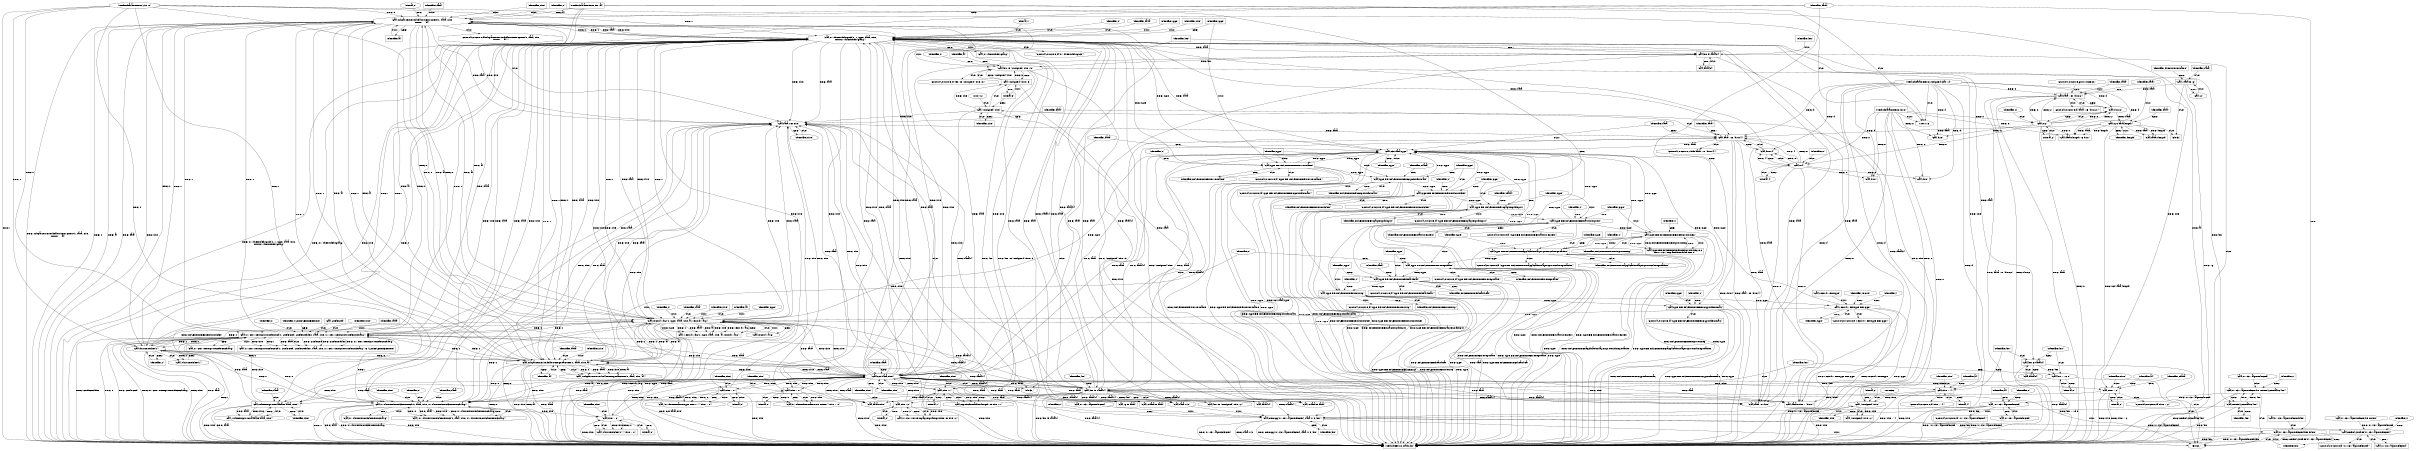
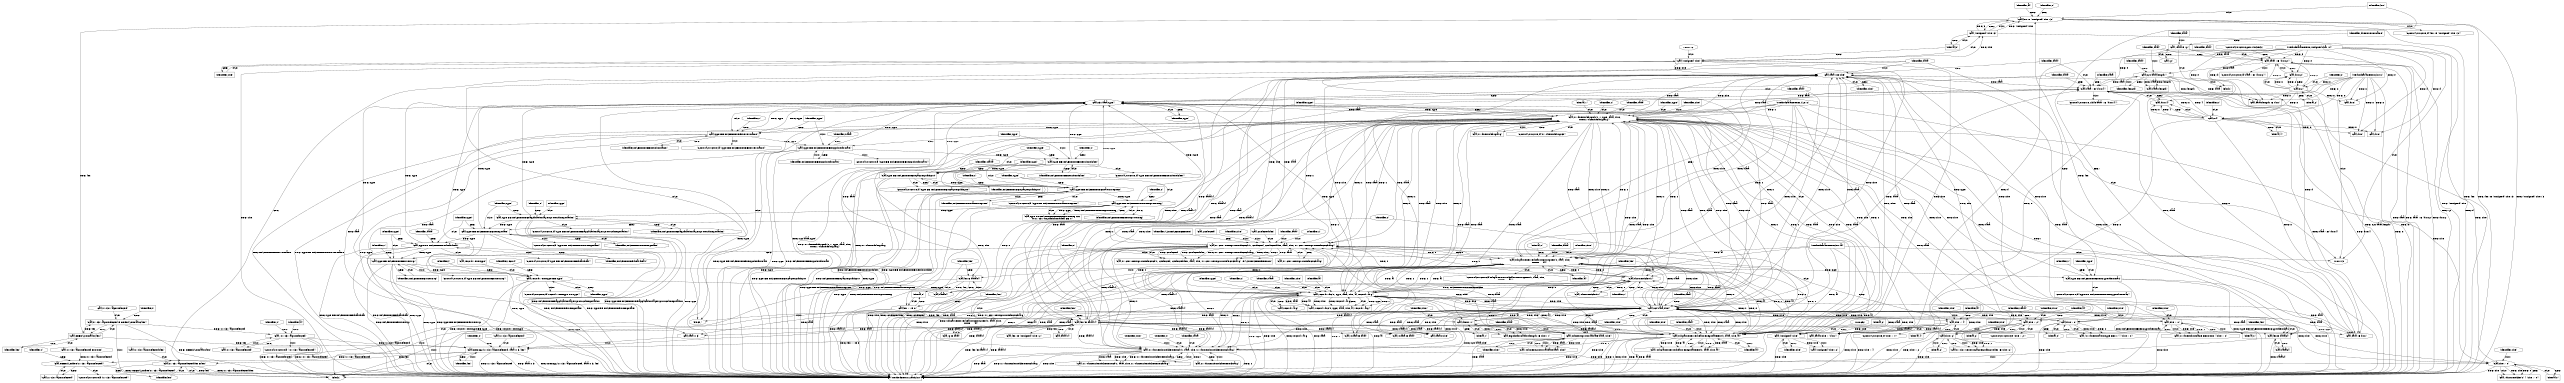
(2118, 116) -> (2217, 68)
(1203, 179) -> (645, 148)
none -> (1263, 232)
(2045, 370) -> (946, 291)
(944, 390) -> (1465, 322)
(1830, 444) -> none
